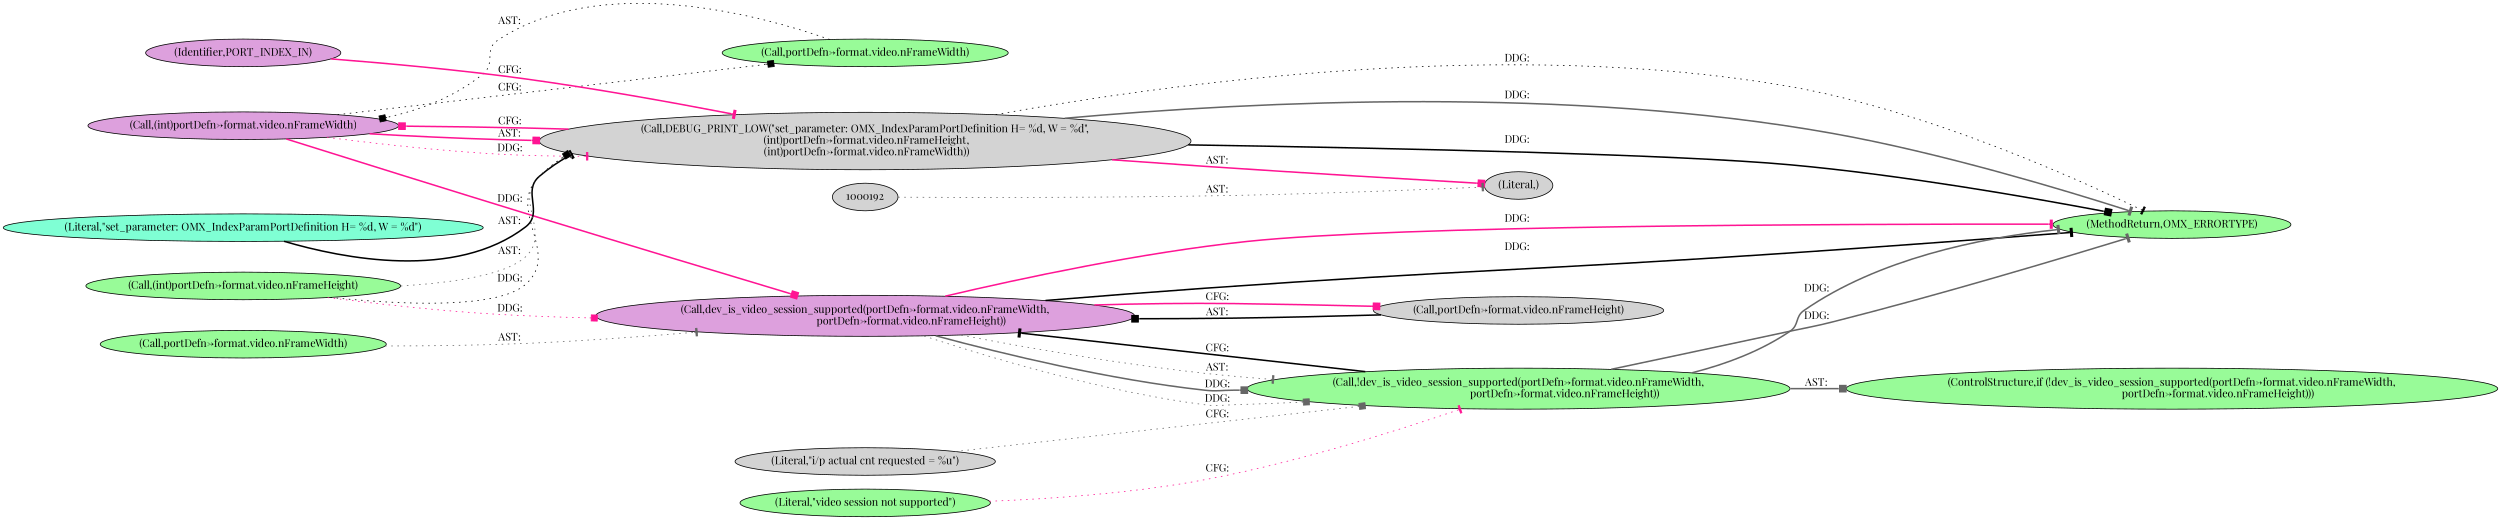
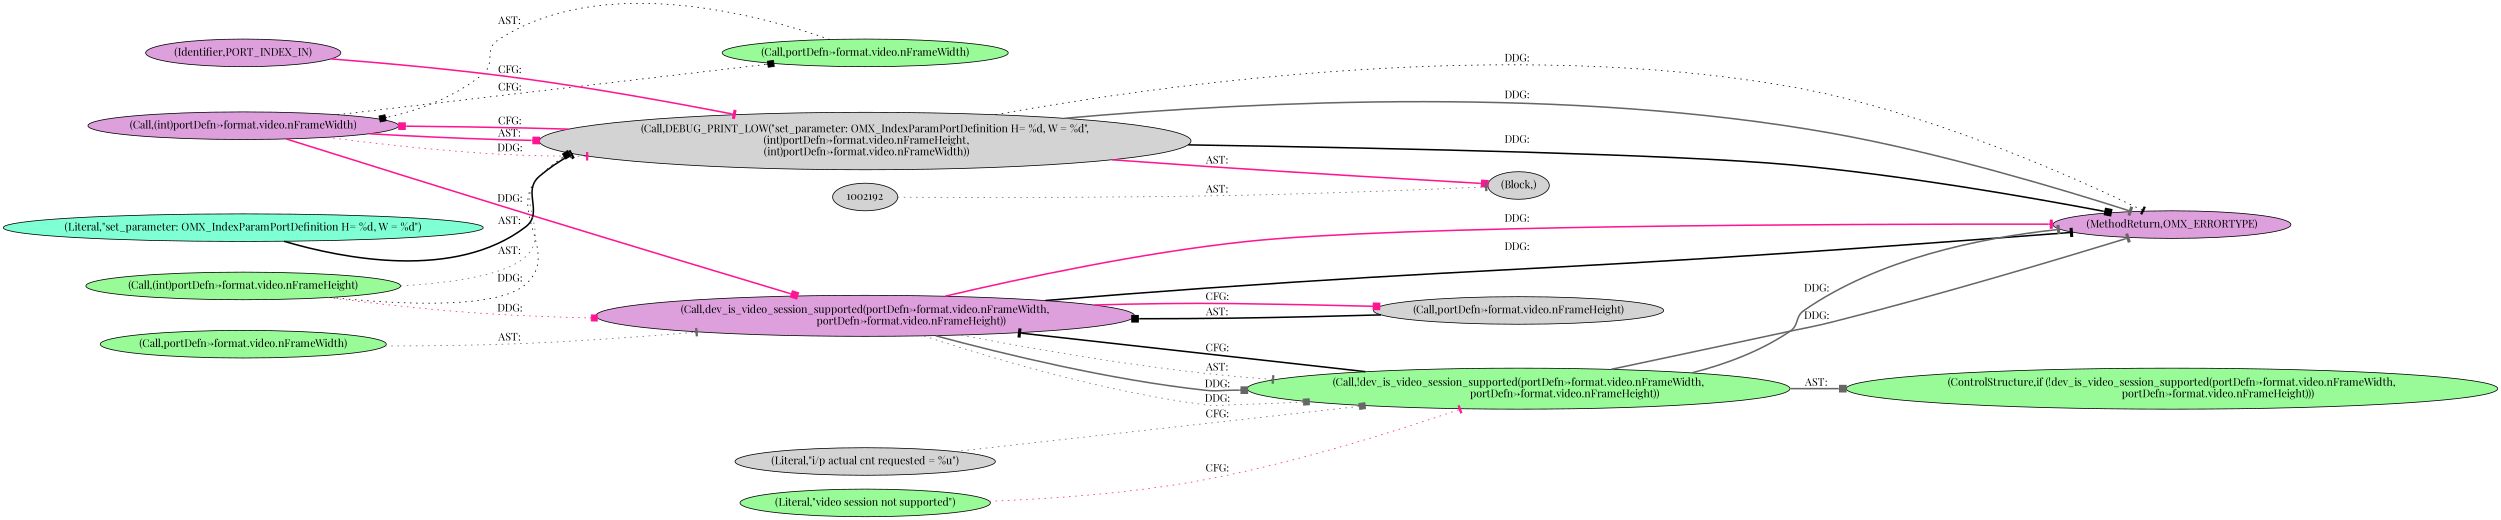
(1519, 185) -> (1519, 185)
(865, 197) -> (865, 197)
(2172, 225) -> (2172, 225)
